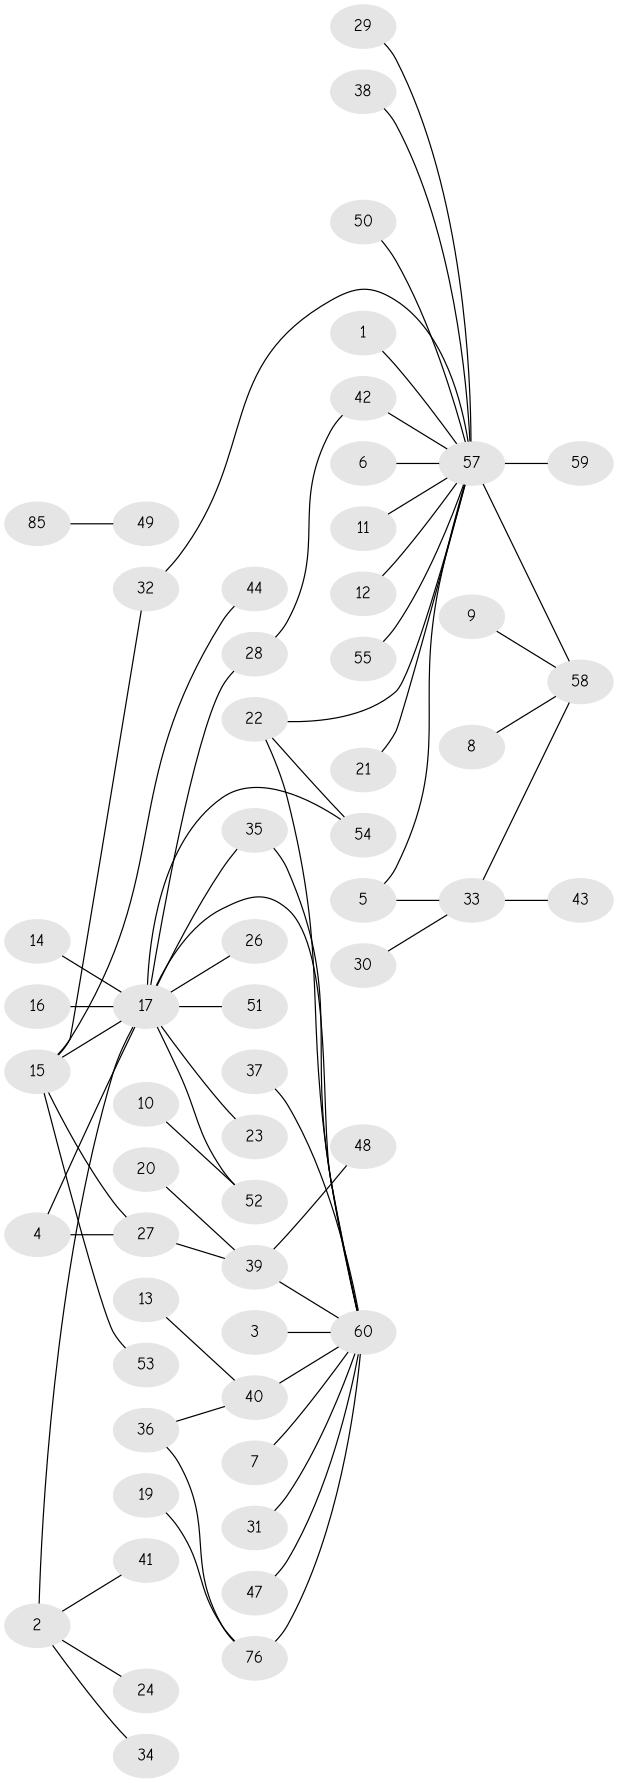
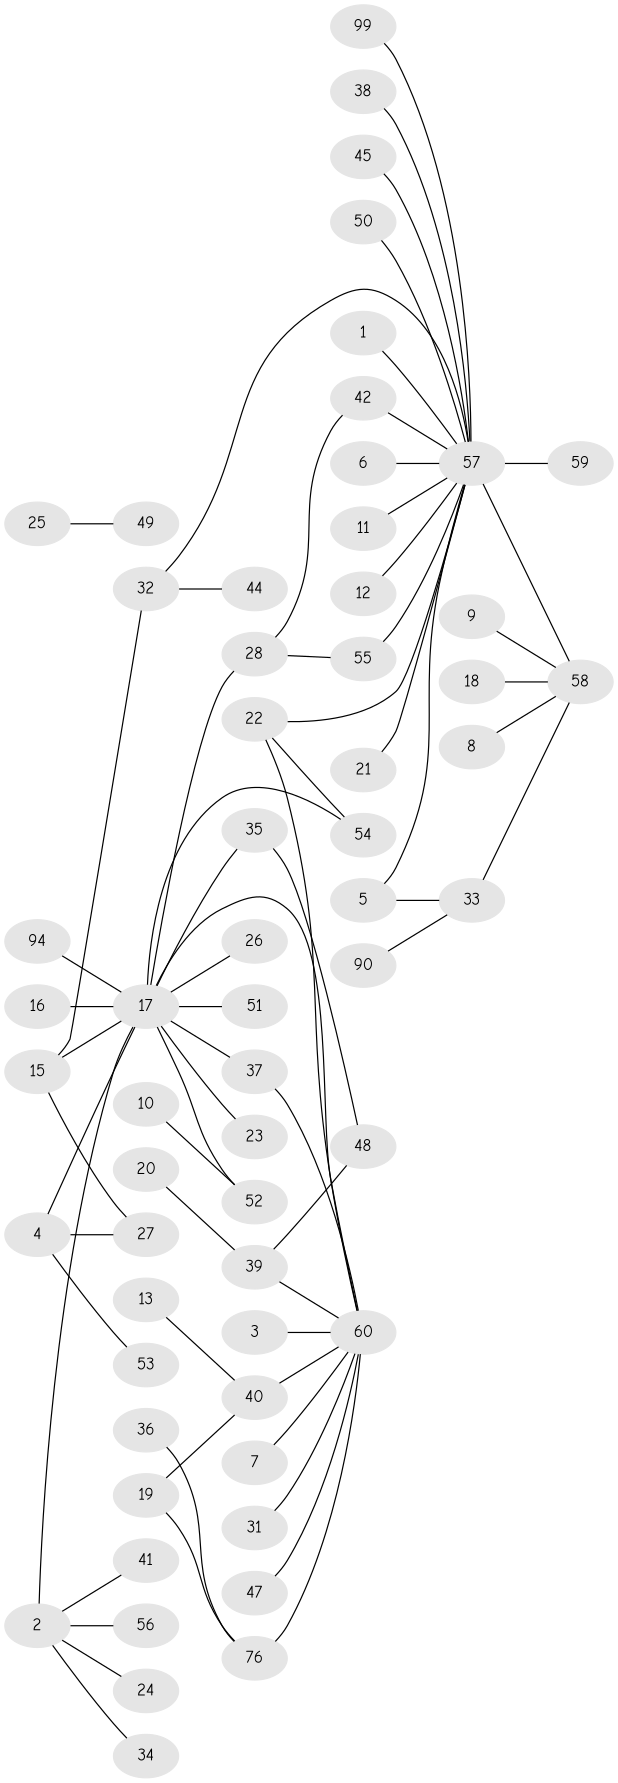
(363, 27) -> (363, 27)
none -> (363, 157)
(37, 524) -> (37, 524)
none -> (309, 657)
none -> (472, 682)
(146, 830) -> (201, 589)
(581, 900) -> none
(37, 941) -> (37, 941)
(363, 966) -> (363, 966)
none -> (200, 1039)
(322, 1077) -> (324, 984)
(74, 1204) -> (88, 1302)
(201, 1251) -> none
(201, 1414) -> (200, 1446)
none -> (146, 1626)
